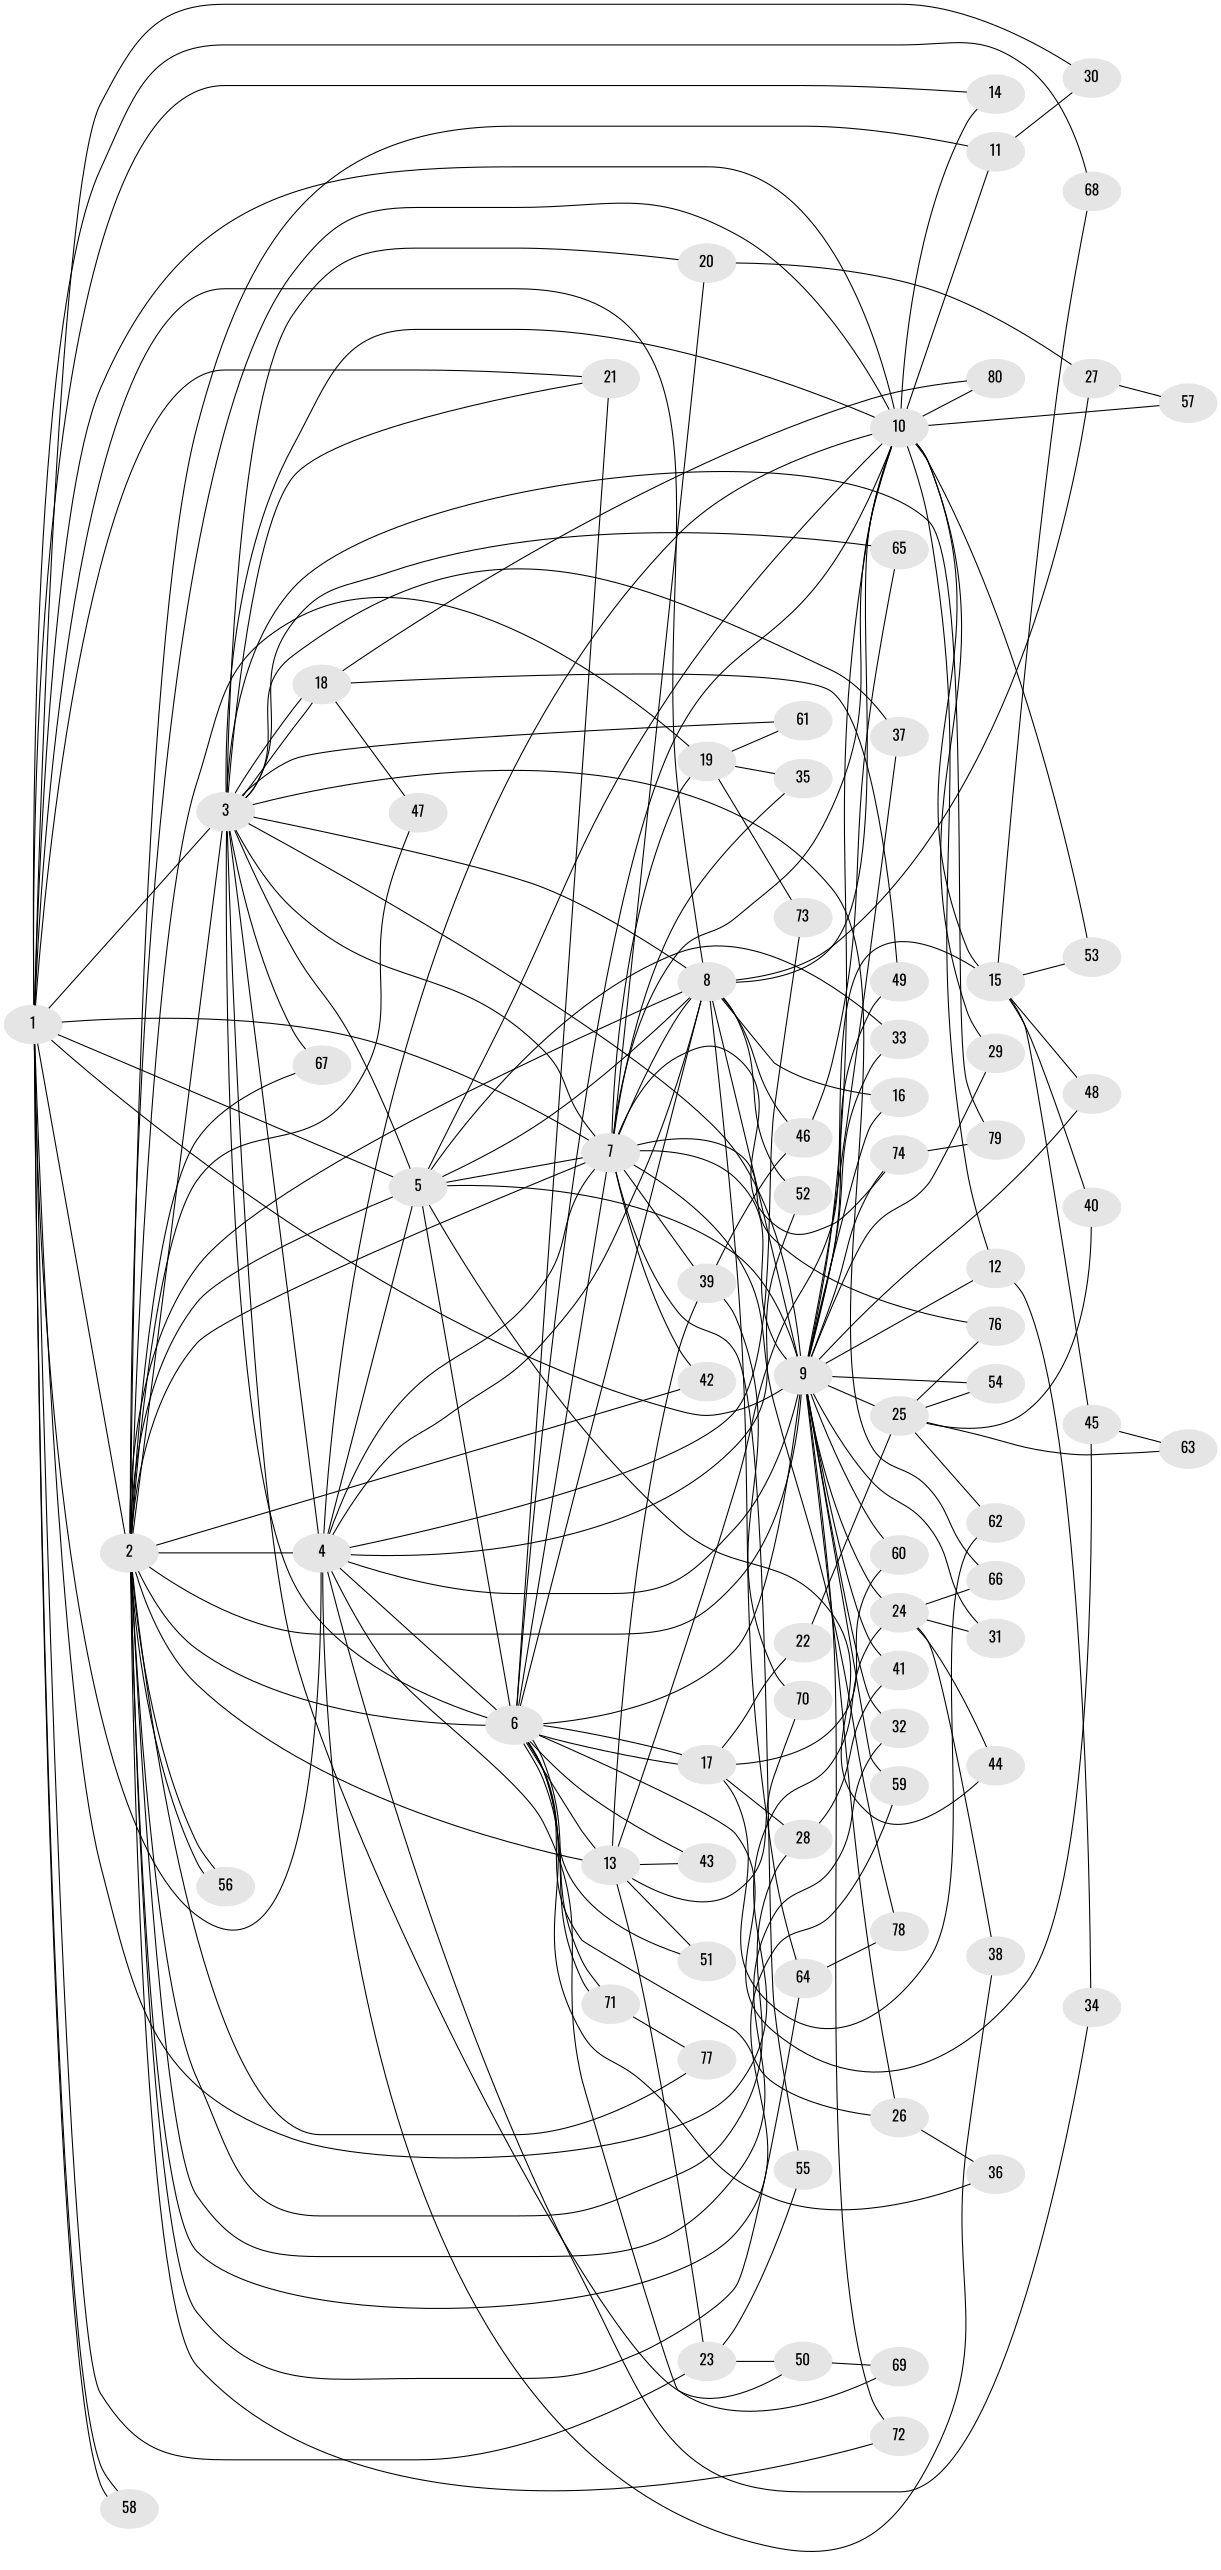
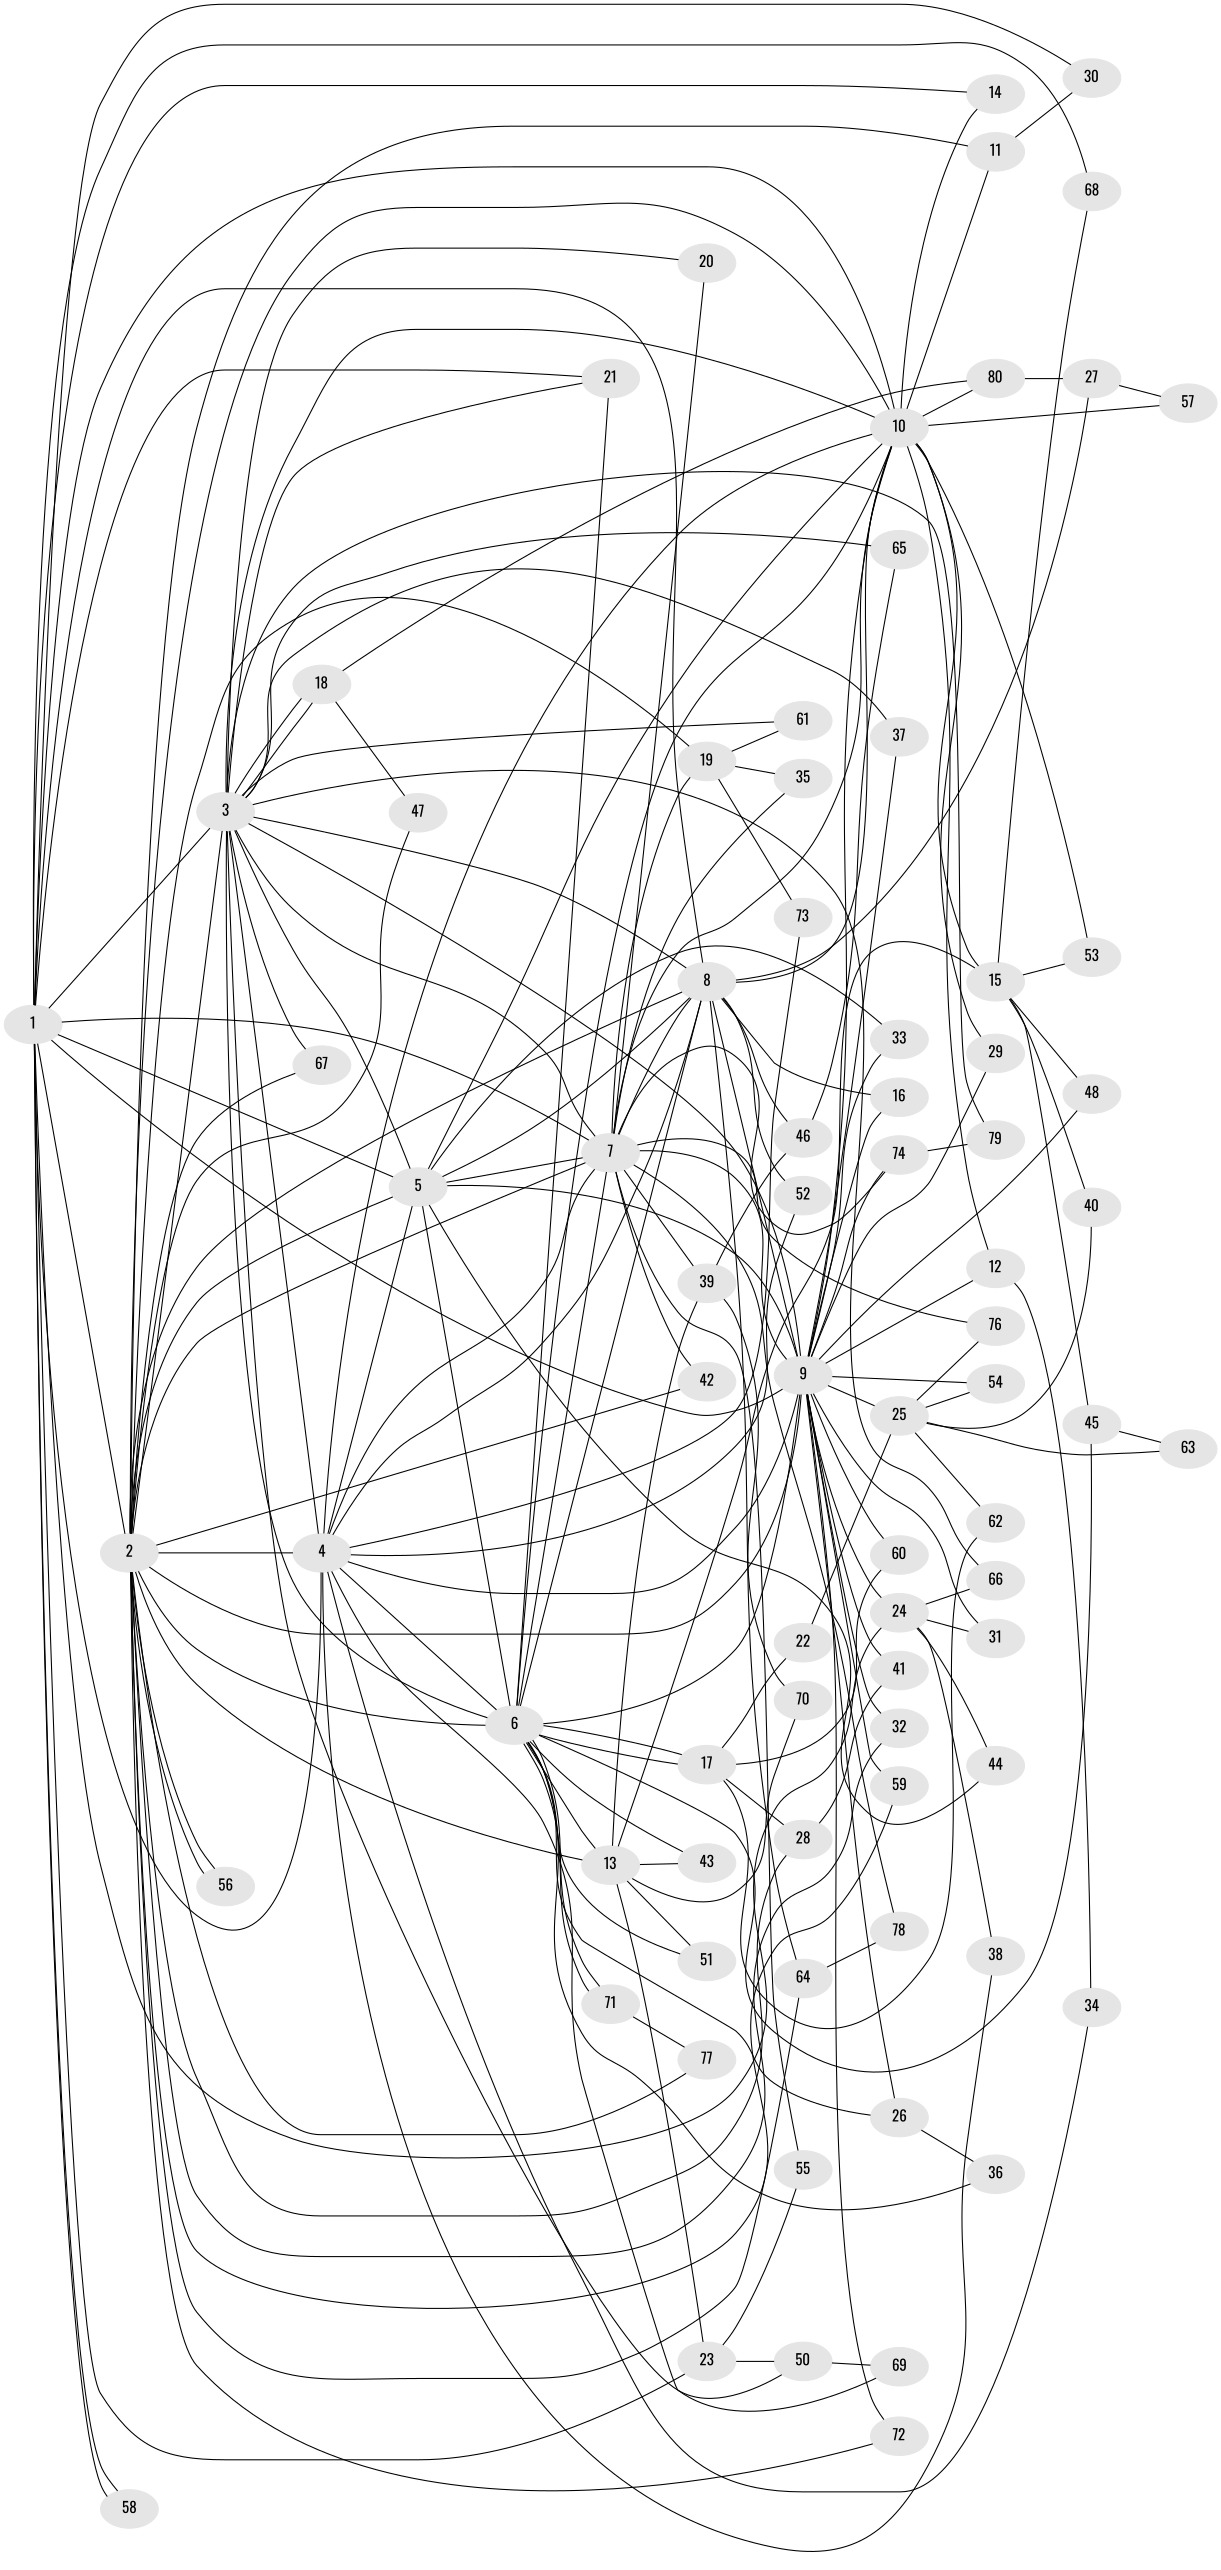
(904, 282) -> (1044, 379)
(899, 982) -> none
